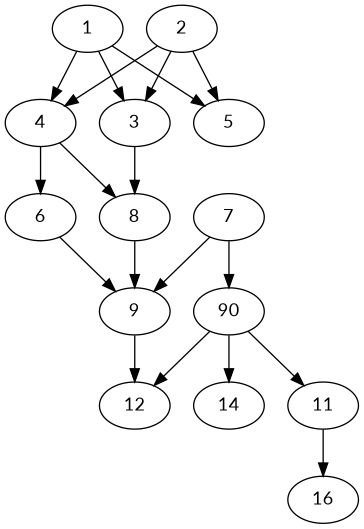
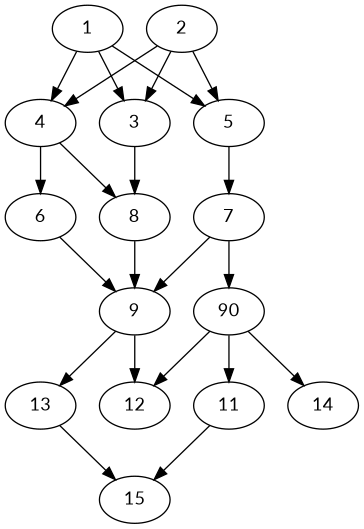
none -> (229, 164)
none -> (41, 406)
(323, 500) -> (135, 500)
